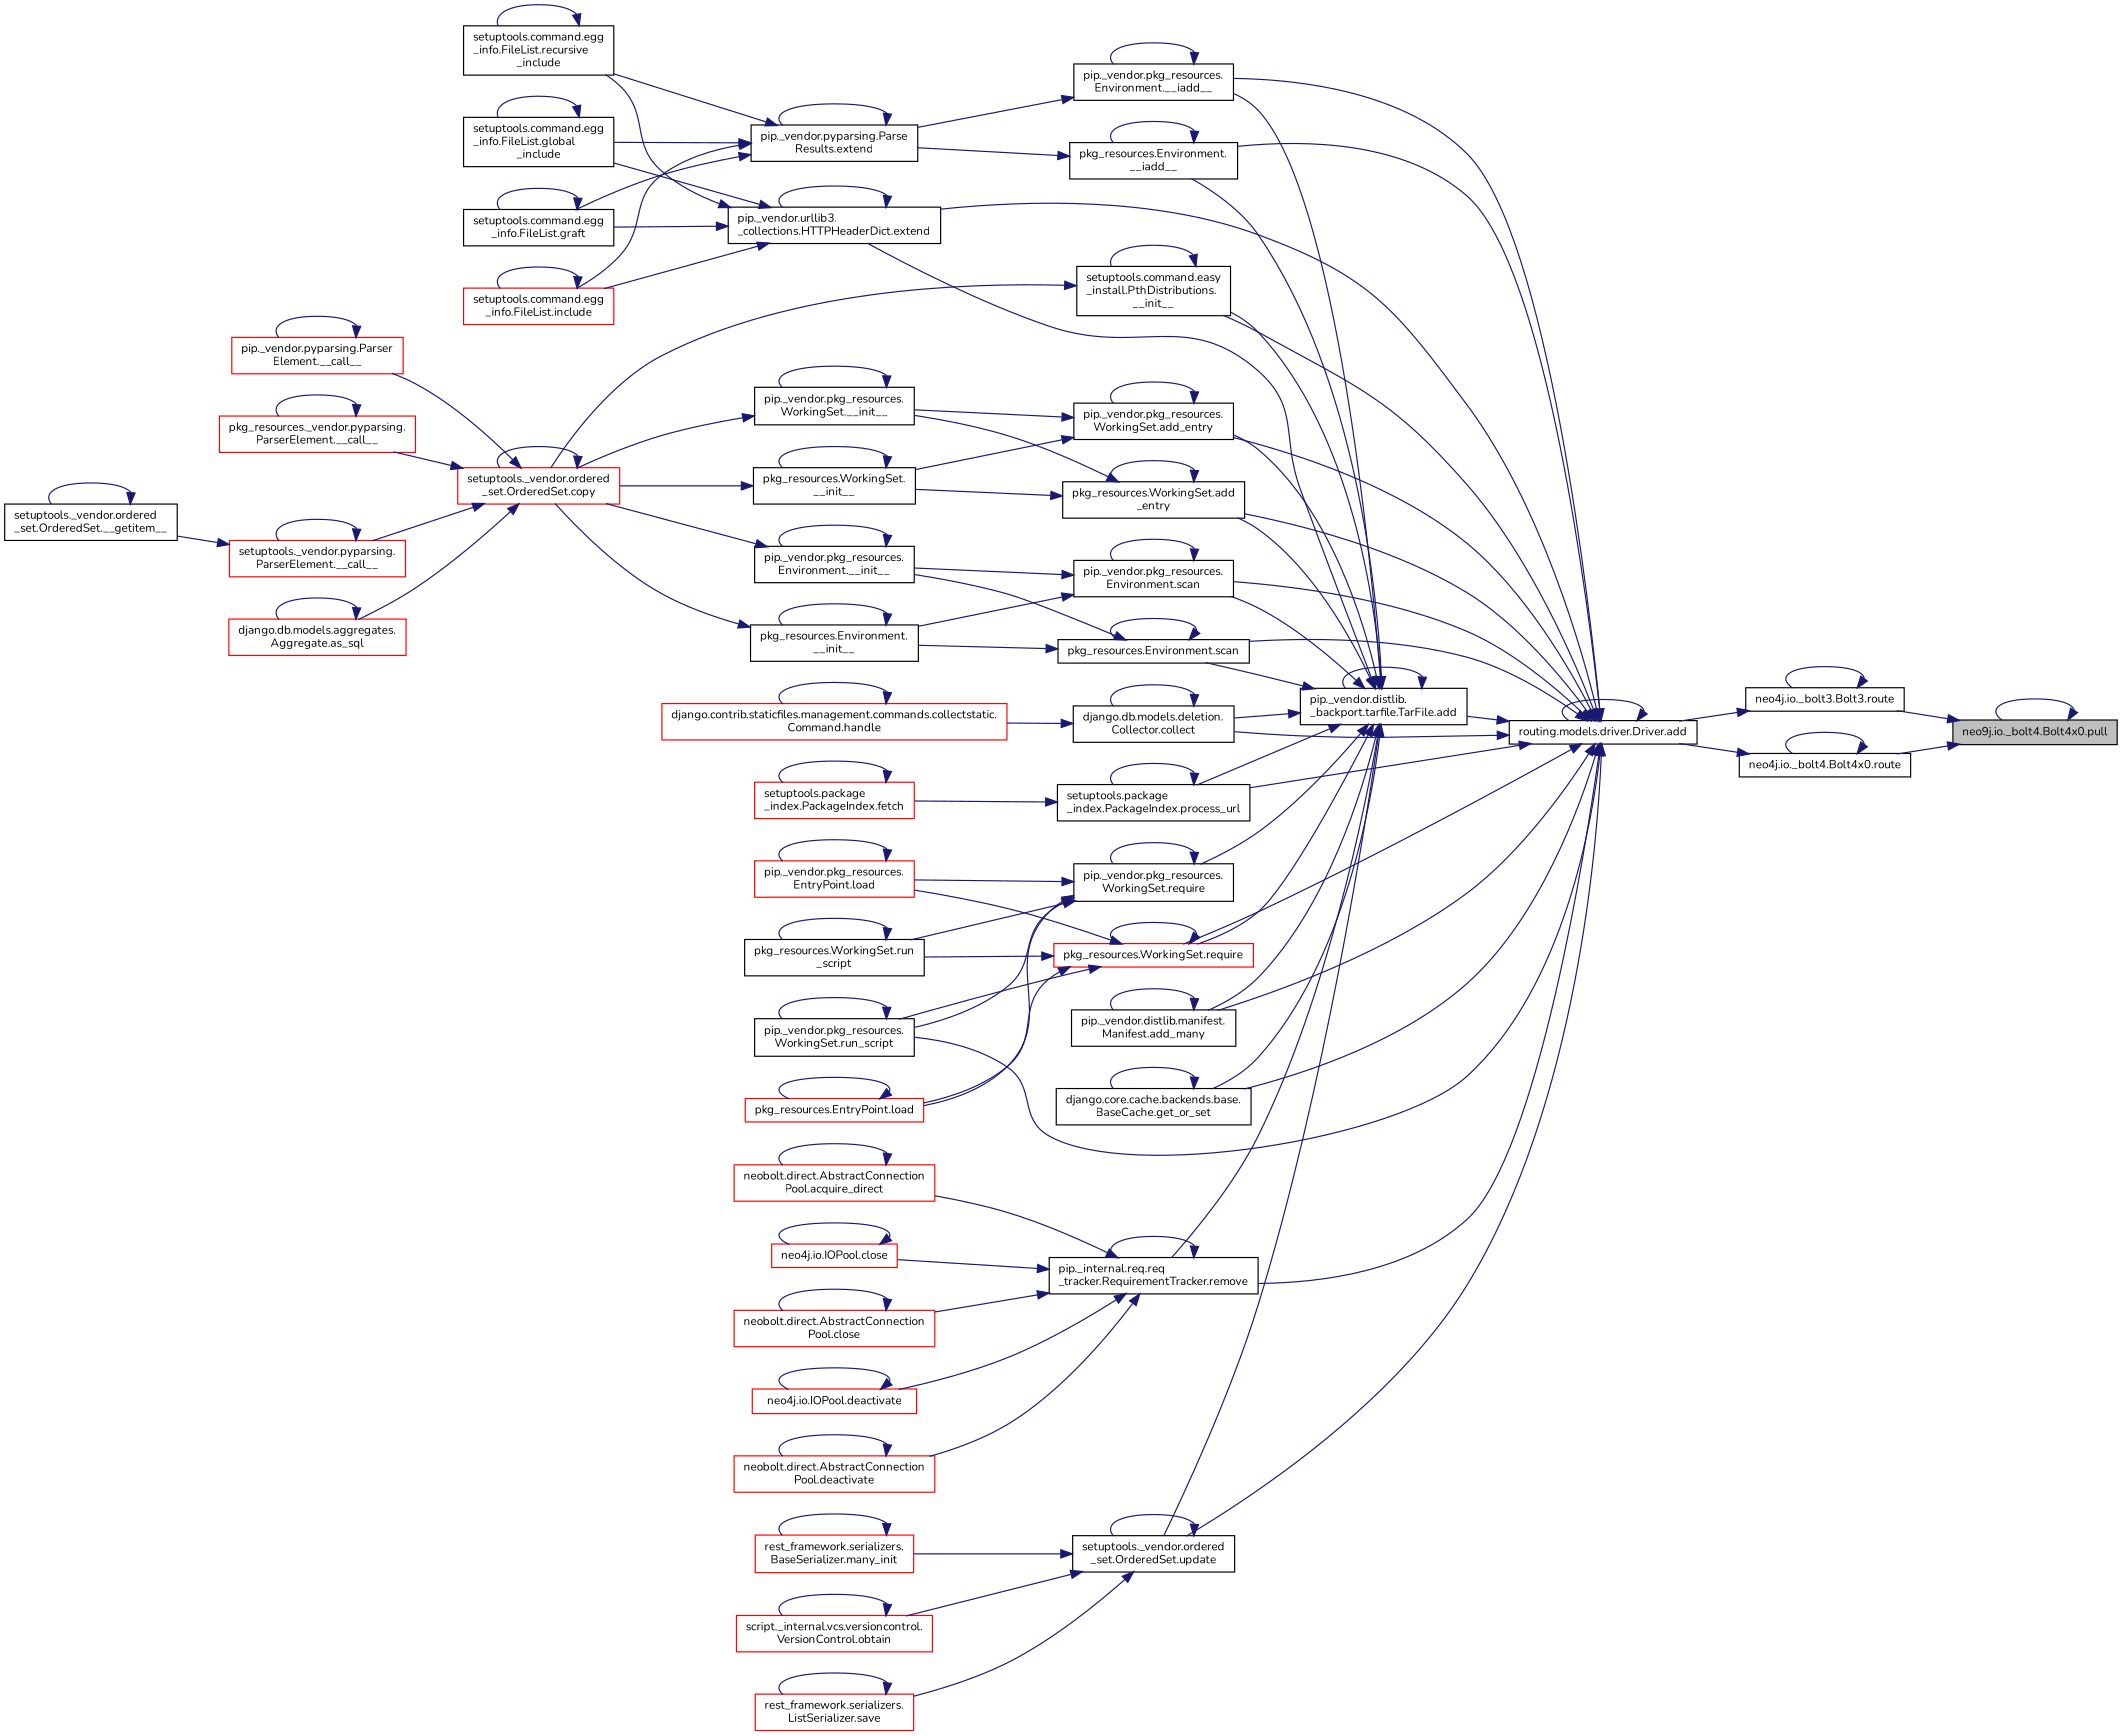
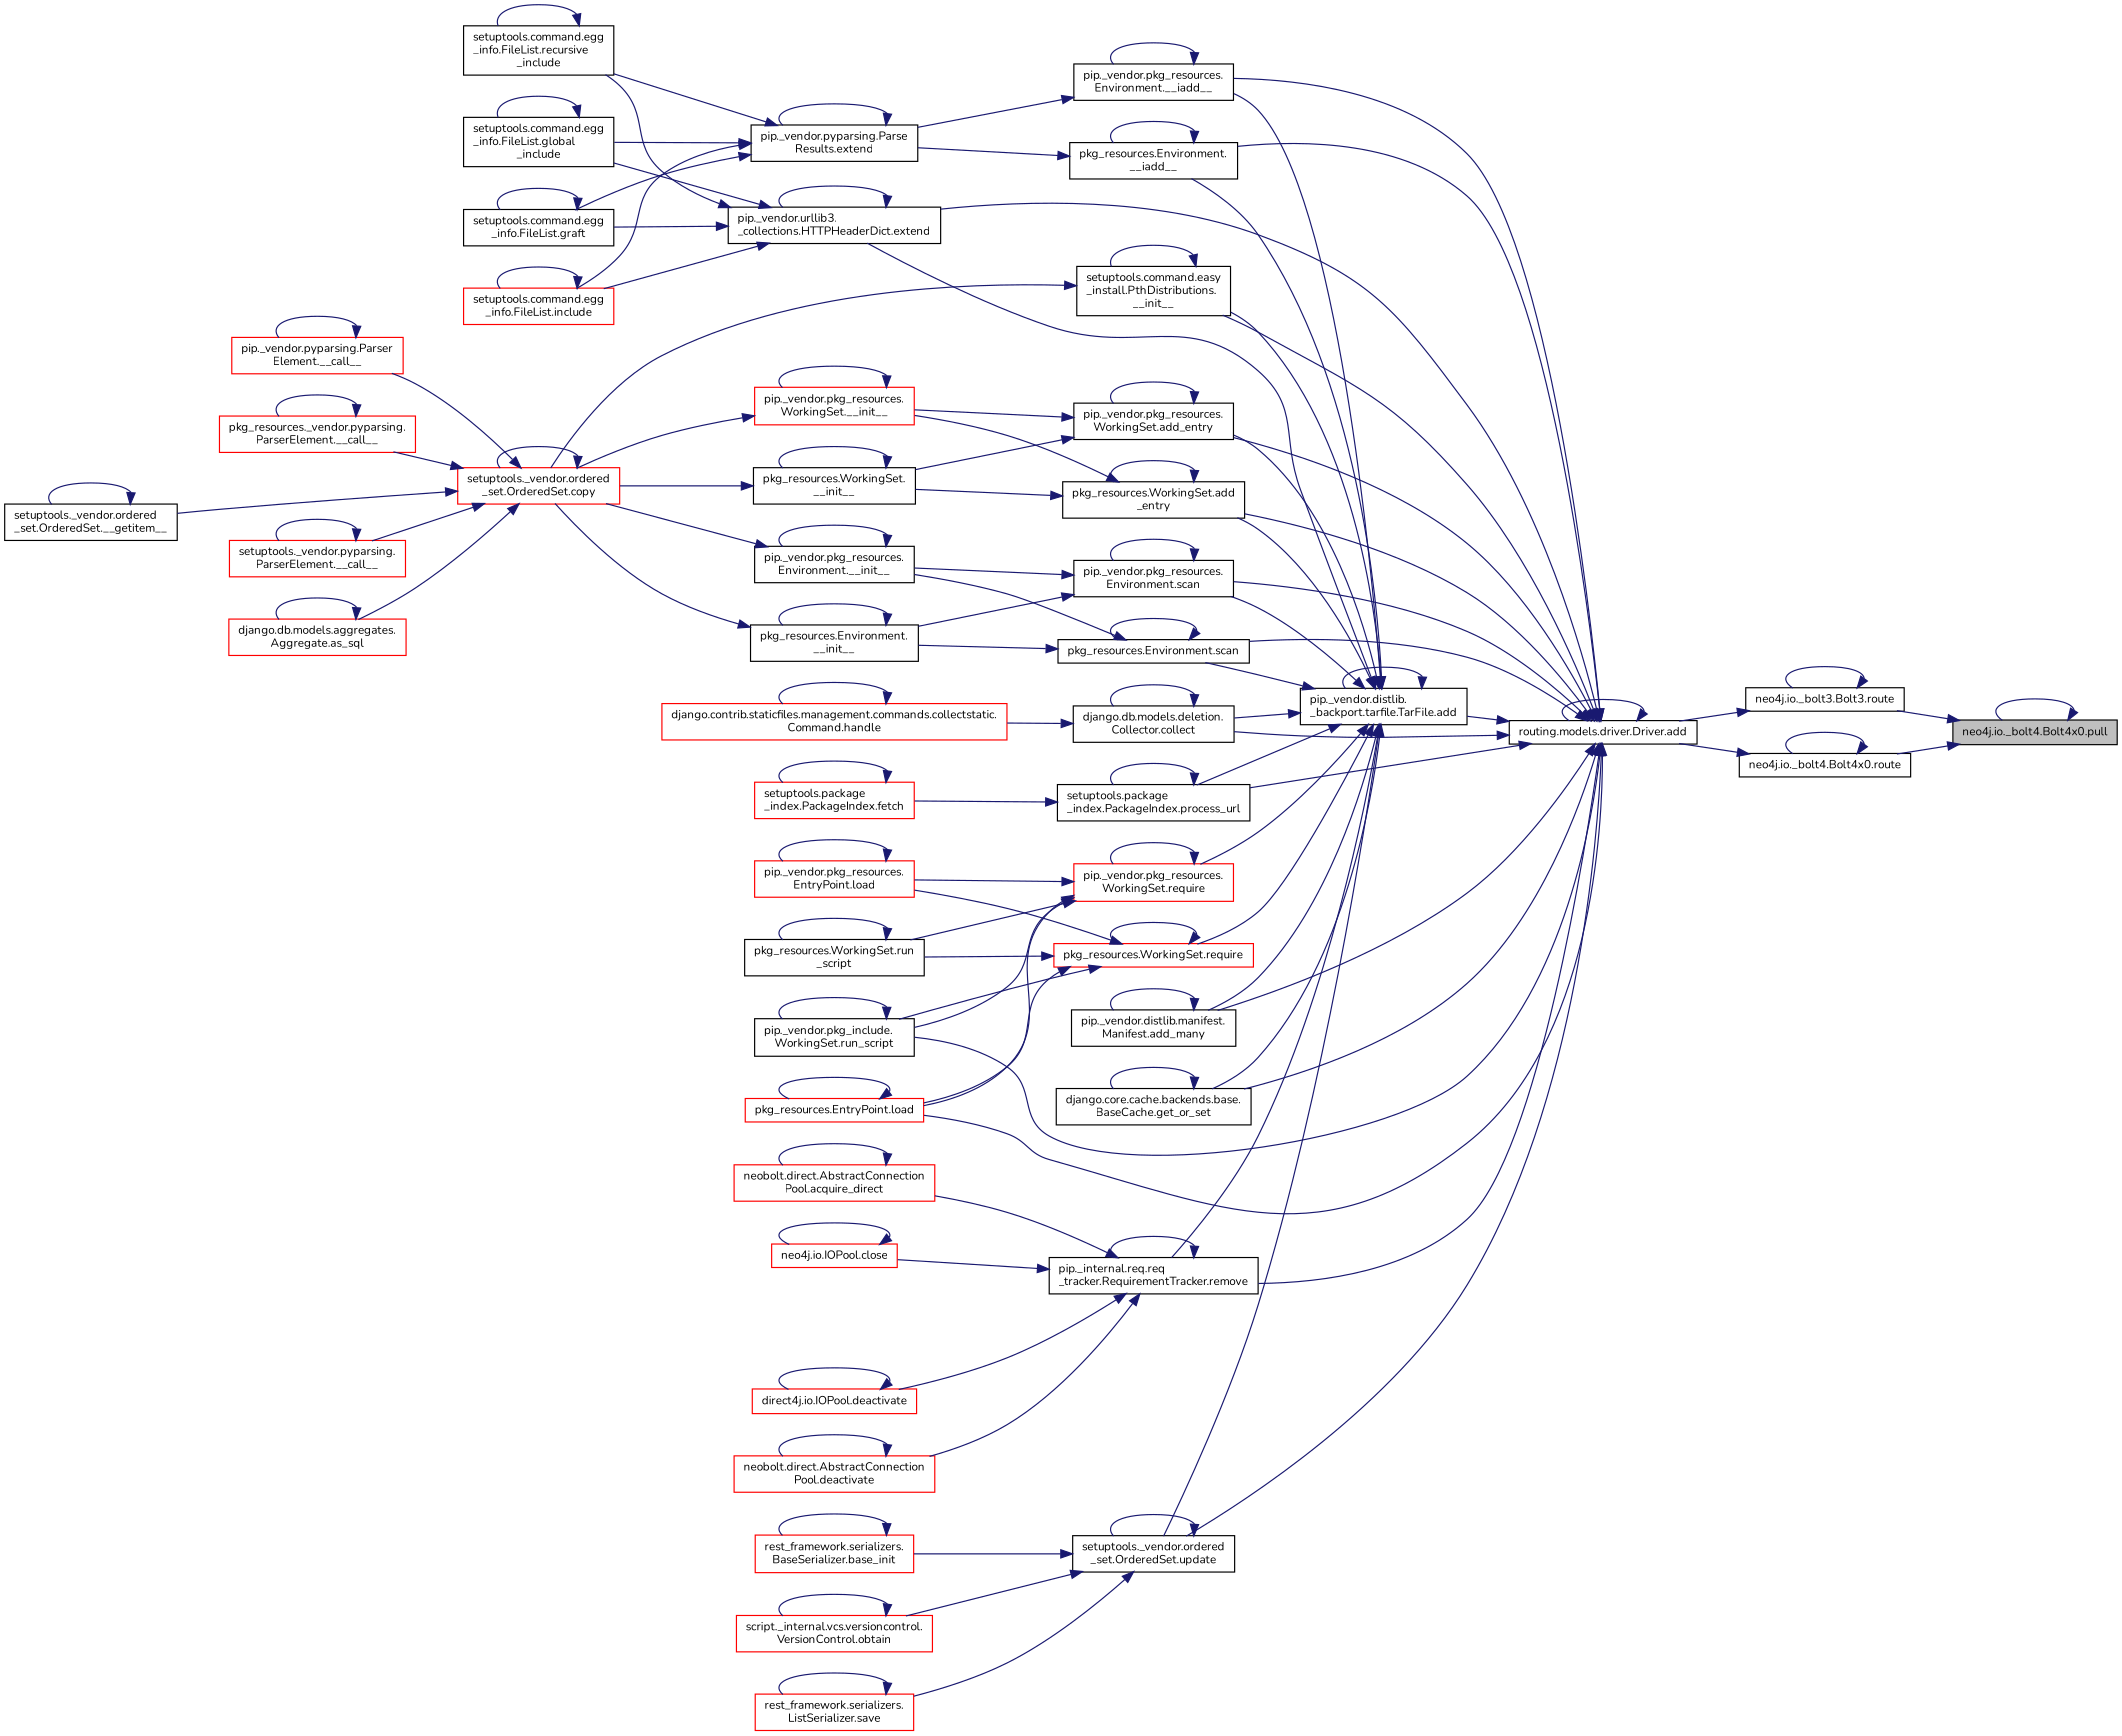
(834, 406) -> (834, 406)
(197, 539) -> (311, 502)
(2035, 732) -> (2035, 732)
(1380, 852) -> (1402, 1184)
(1154, 883) -> (1154, 883)
(834, 1037) -> (834, 1037)
(834, 1329) -> none
(834, 1401) -> (834, 1401)
(834, 1554) -> (834, 1554)
